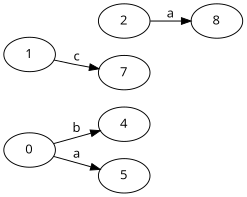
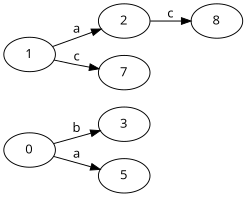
(171, 14) -> (171, 14)
none -> (72, 39)
(124, 124) -> (124, 124)
